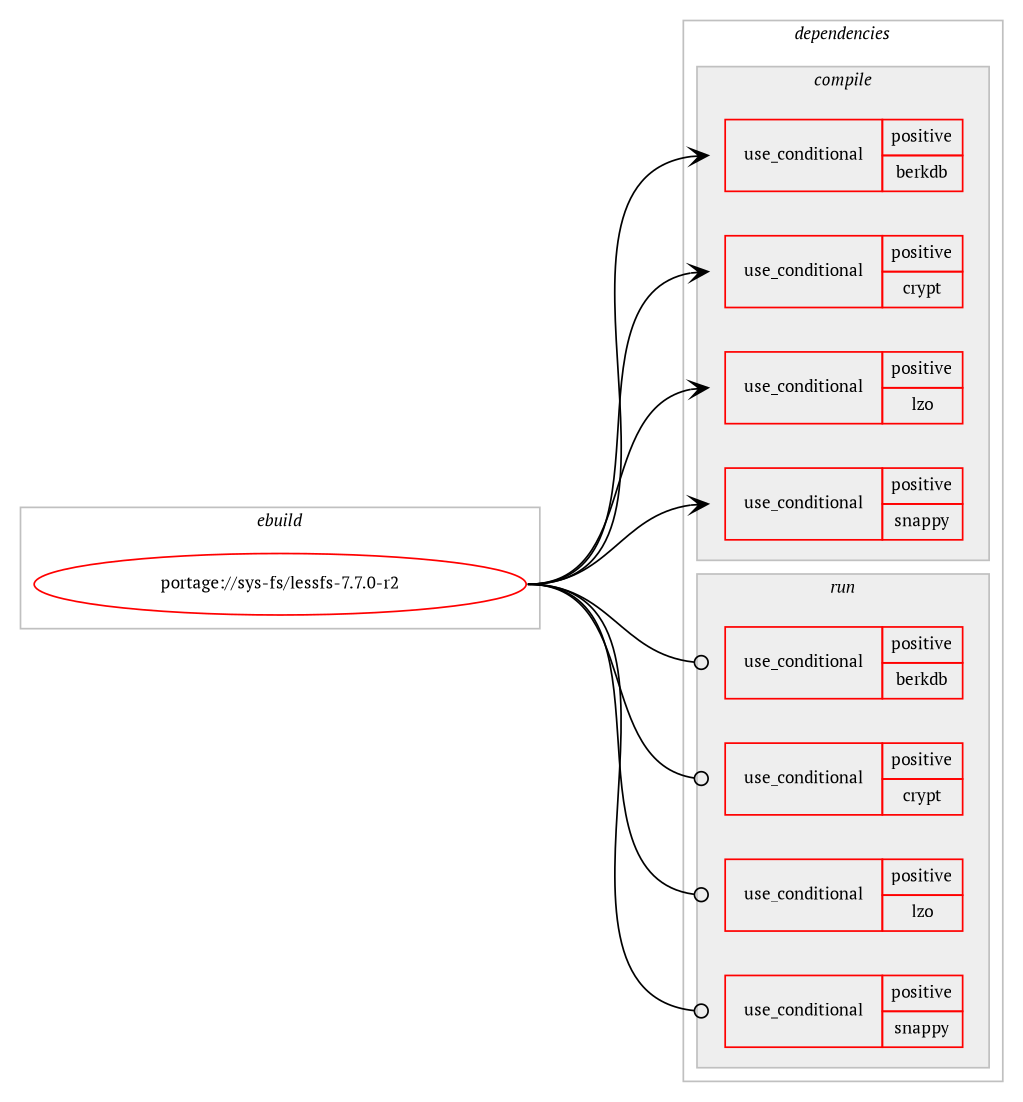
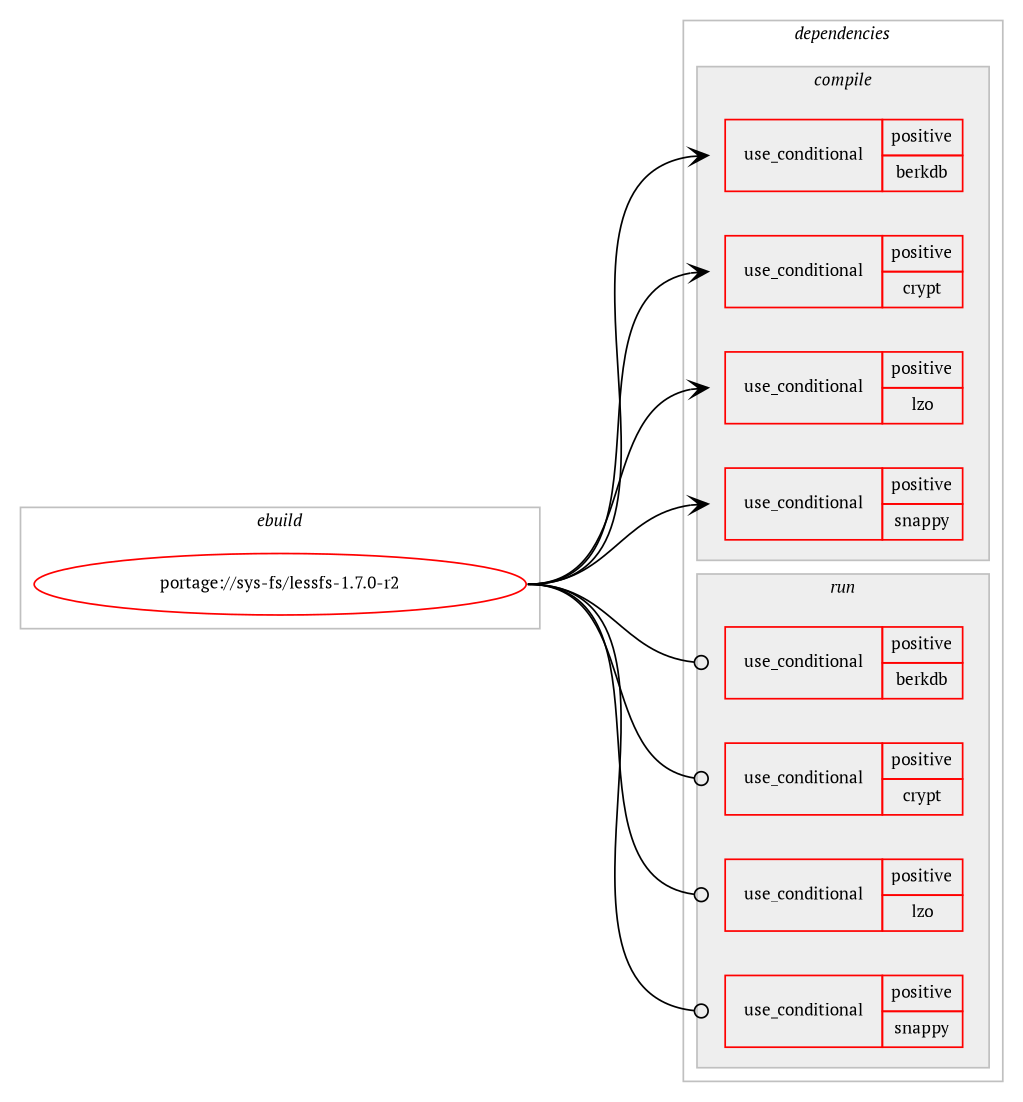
(280, 584) -> (280, 584)
